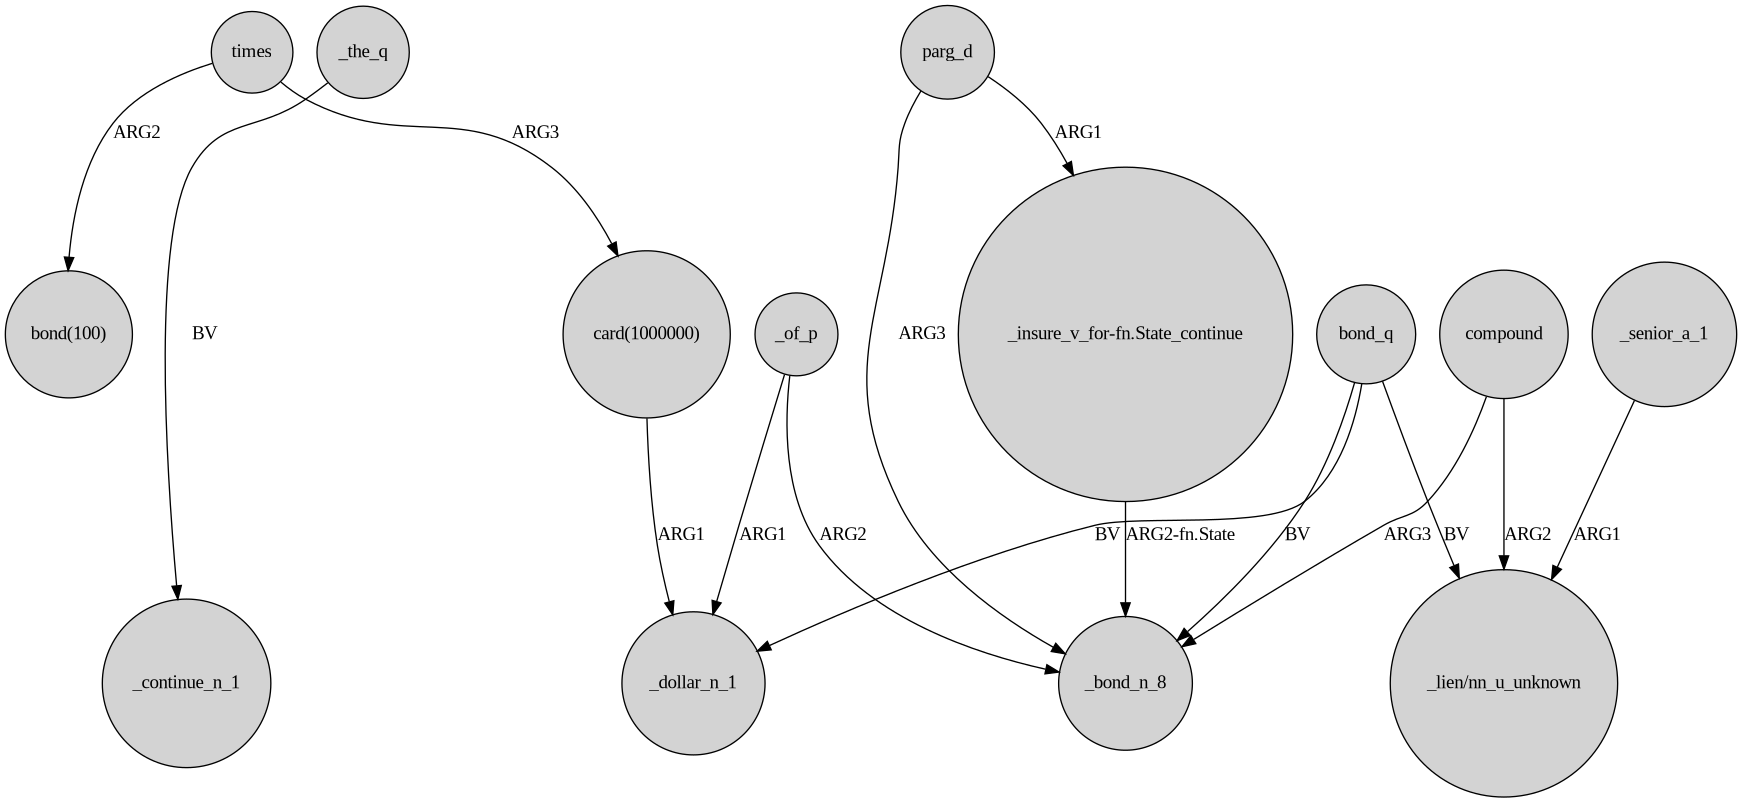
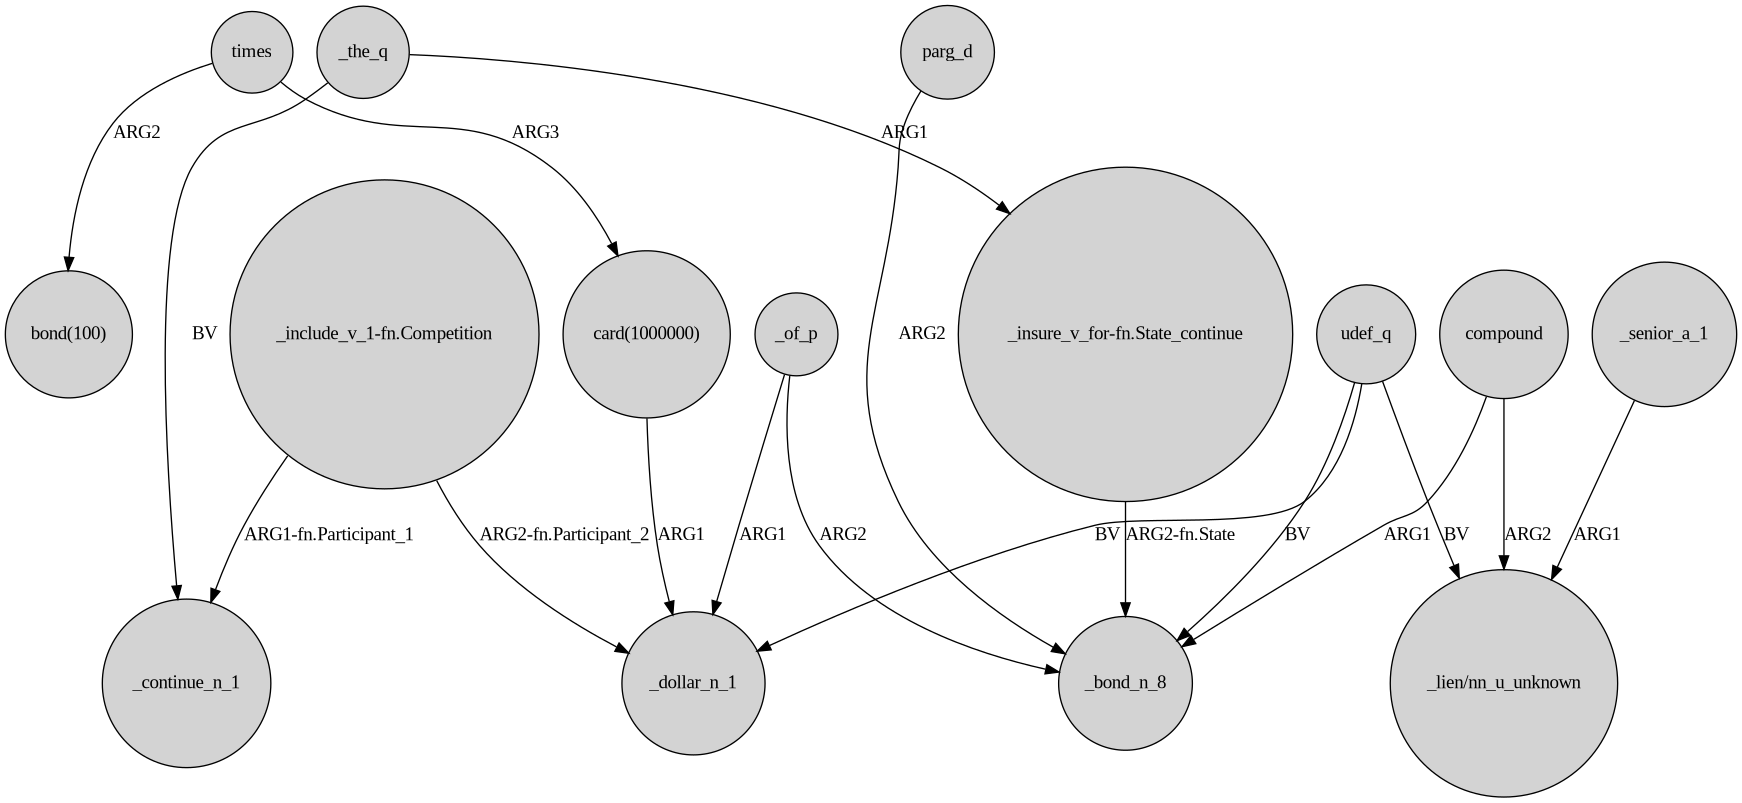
(1034, 114) -> (715, 92)
none -> (385, 334)
(922, 334) -> (922, 334)
(1366, 334) -> (1366, 334)
(1408, 535) -> (1408, 535)
